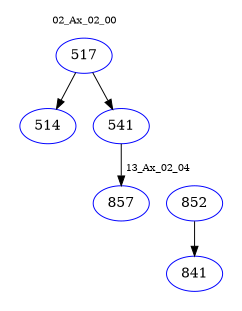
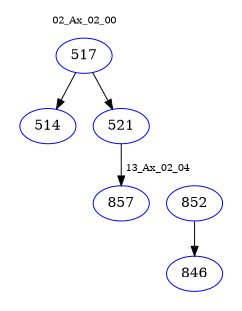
(121, 126) -> (121, 126)
(195, 274) -> (195, 274)
